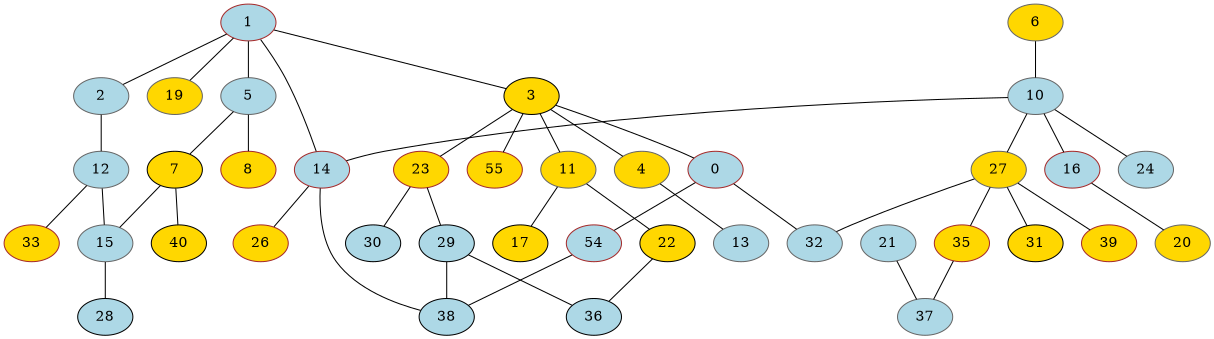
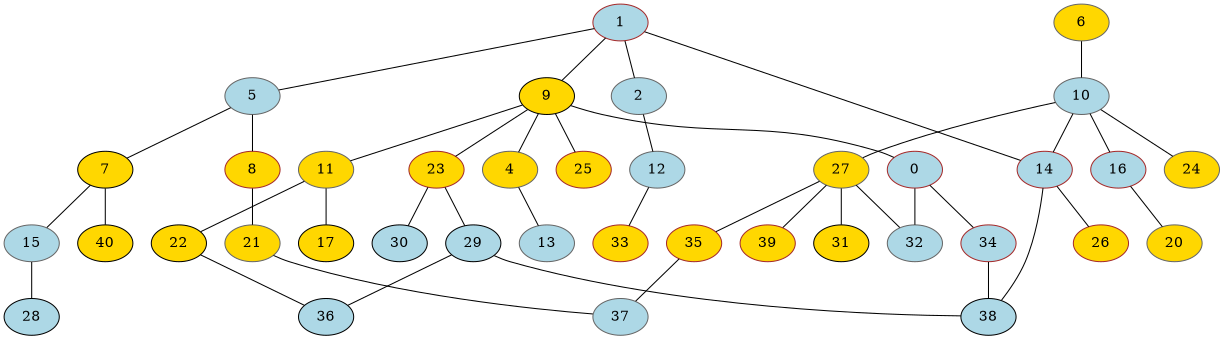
(175, 96) -> none
(532, 96) -> (547, 96)
(495, 170) -> (584, 170)
(1146, 170) -> (1192, 170)
none -> (252, 199)
(103, 207) -> none
(594, 243) -> (988, 243)
(888, 243) -> (252, 243)
